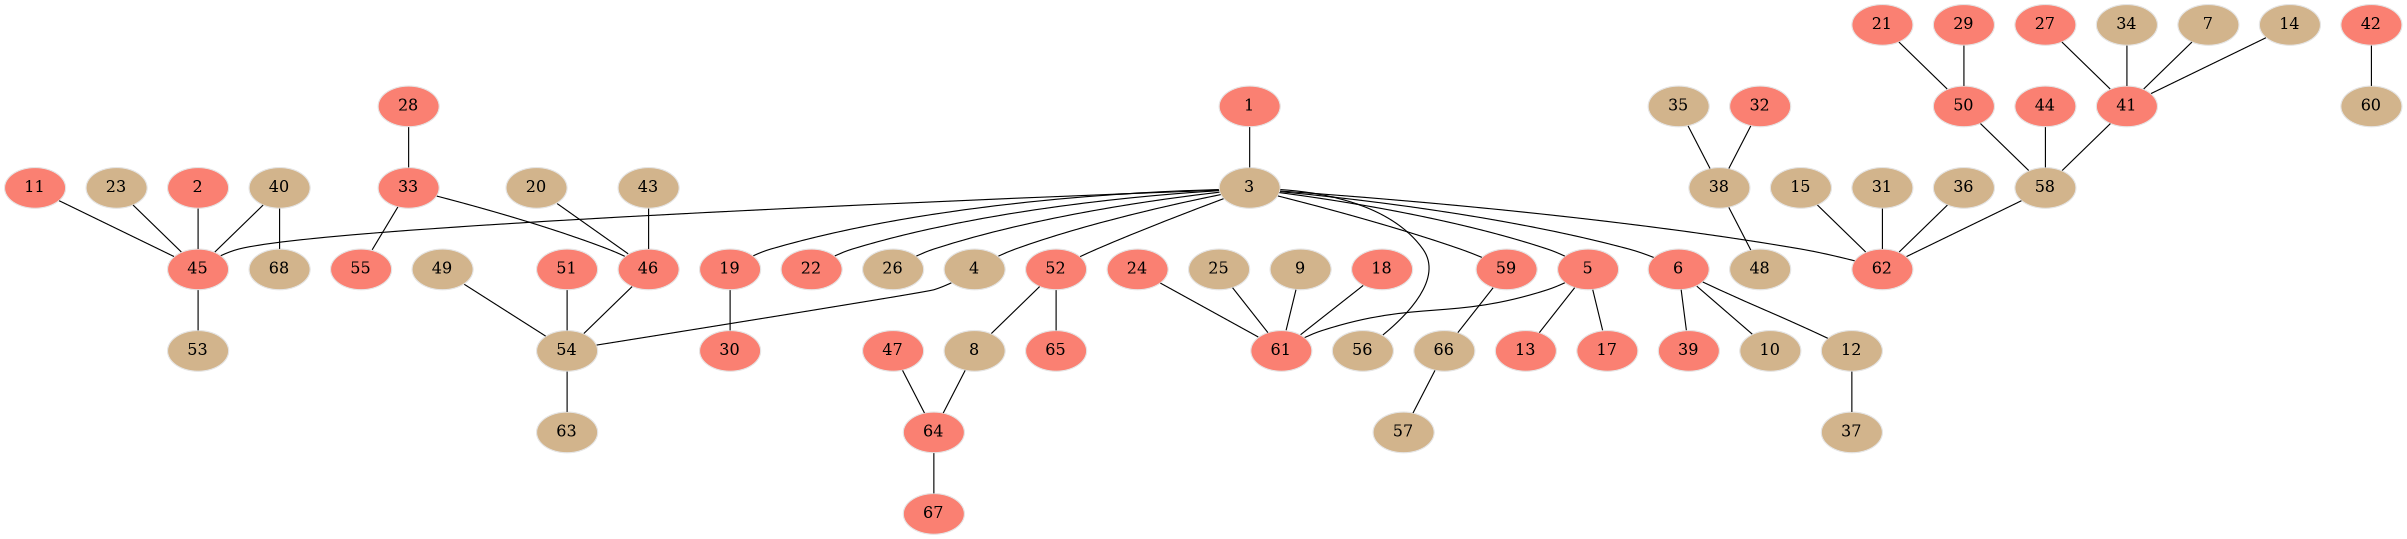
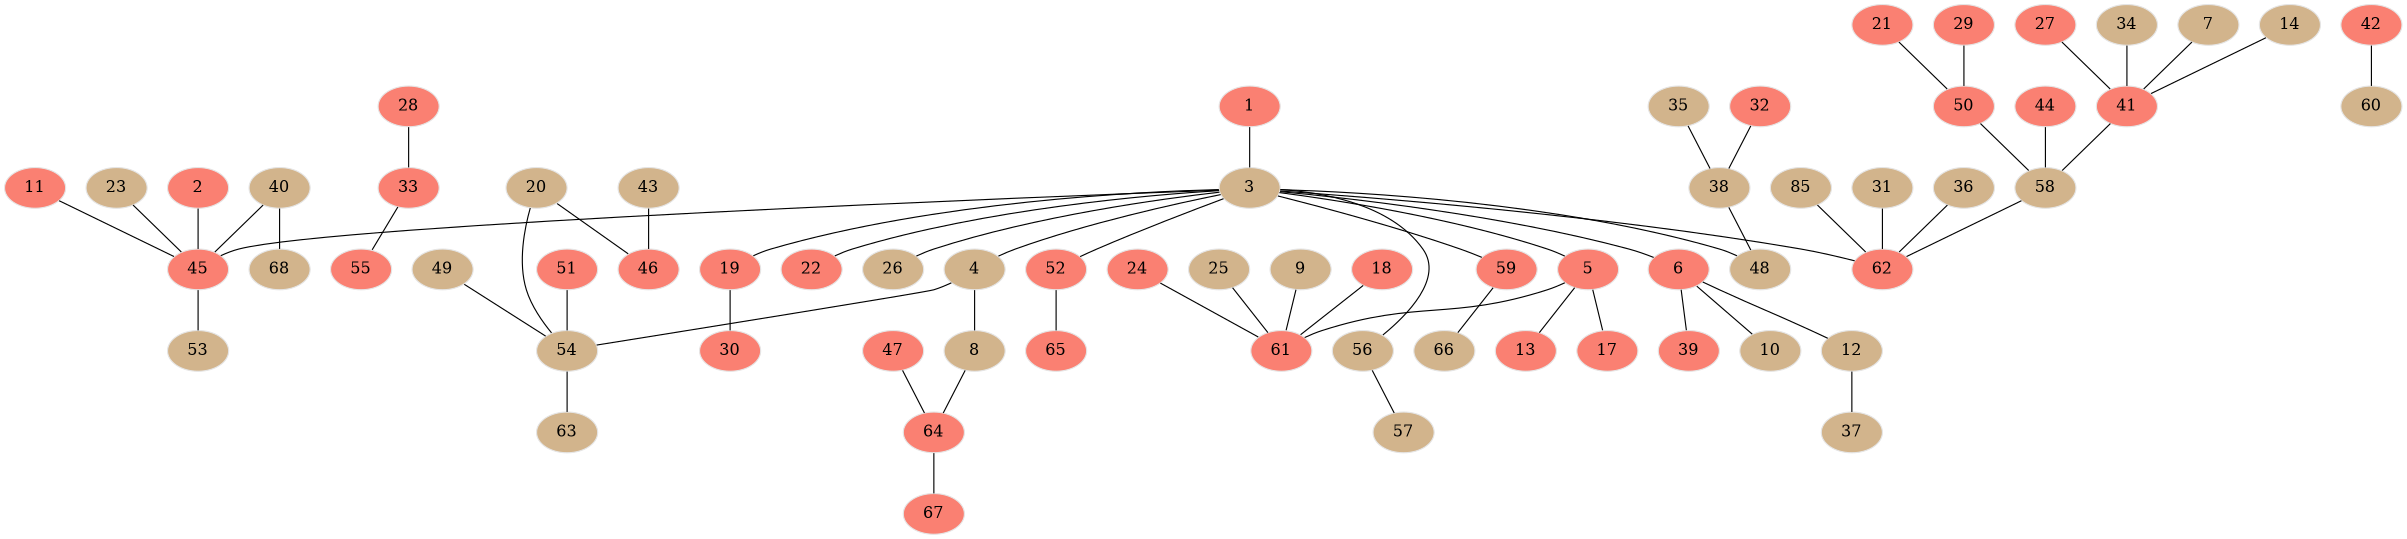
(1801, 188) -> (1801, 188)
none -> (1511, 208)
(551, 229) -> none
(608, 310) -> (523, 274)
(1015, 310) -> (975, 310)
(1424, 392) -> (1383, 392)
